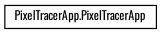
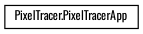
(81, 17) -> (72, 17)
